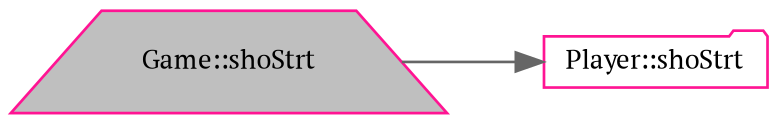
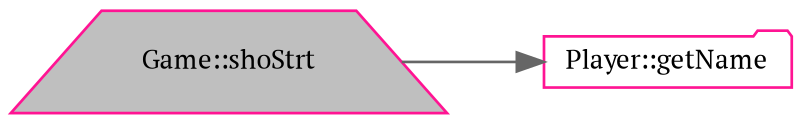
(656, 62) -> (668, 62)
